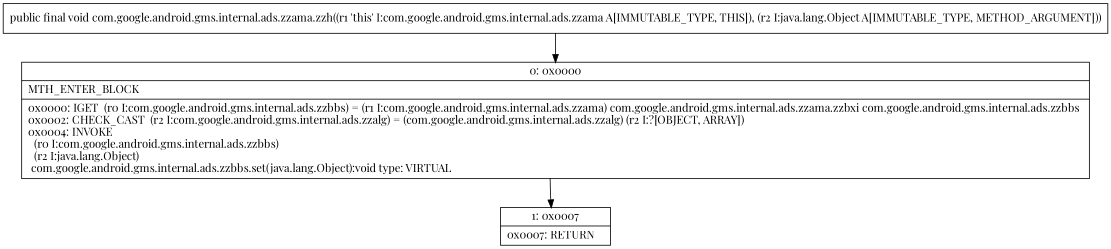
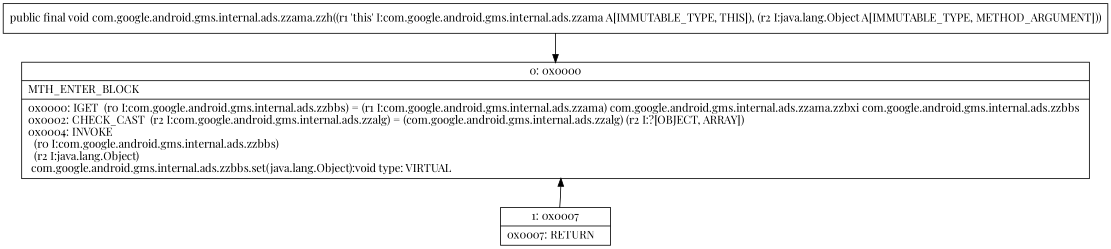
(550, 189) -> (560, 197)
